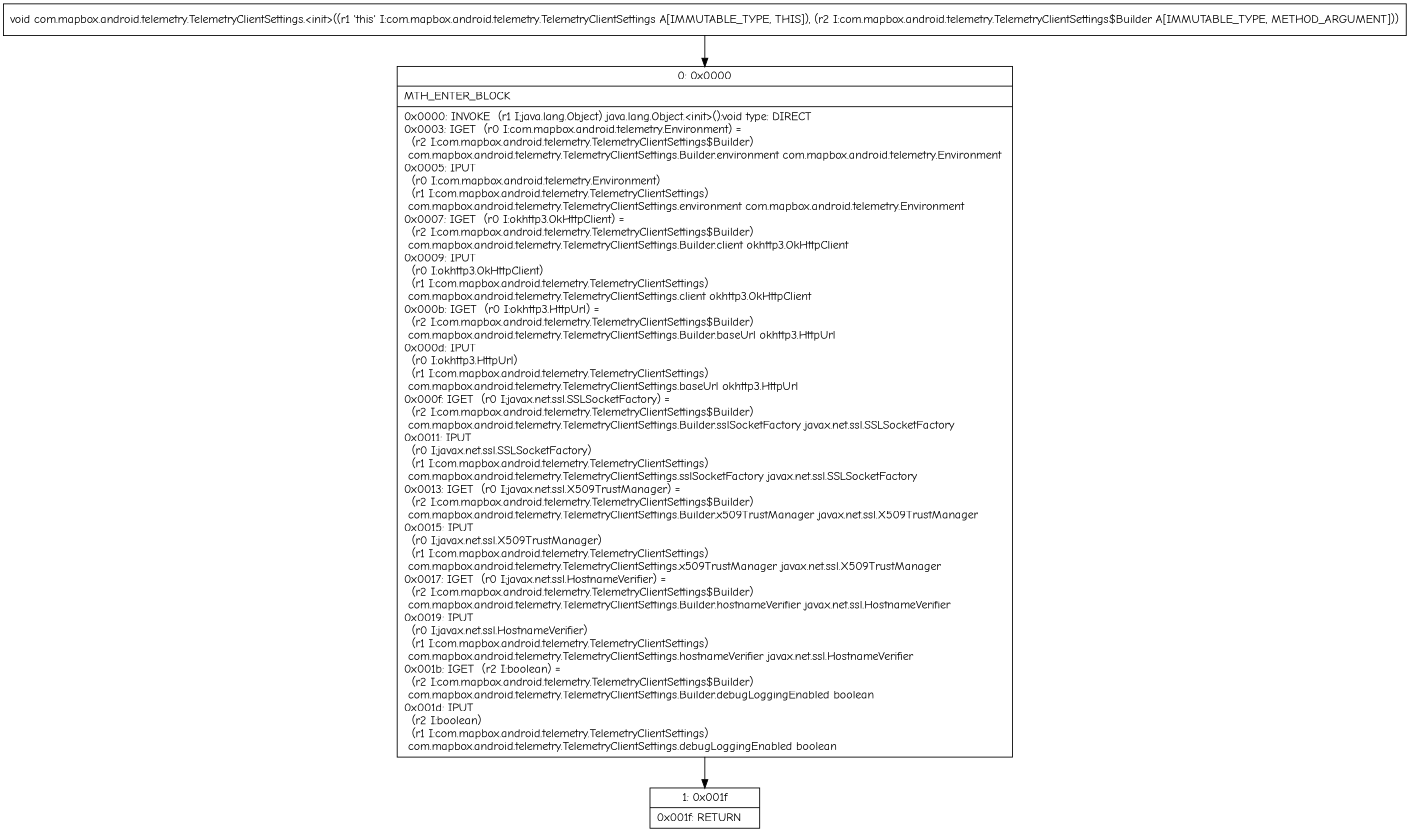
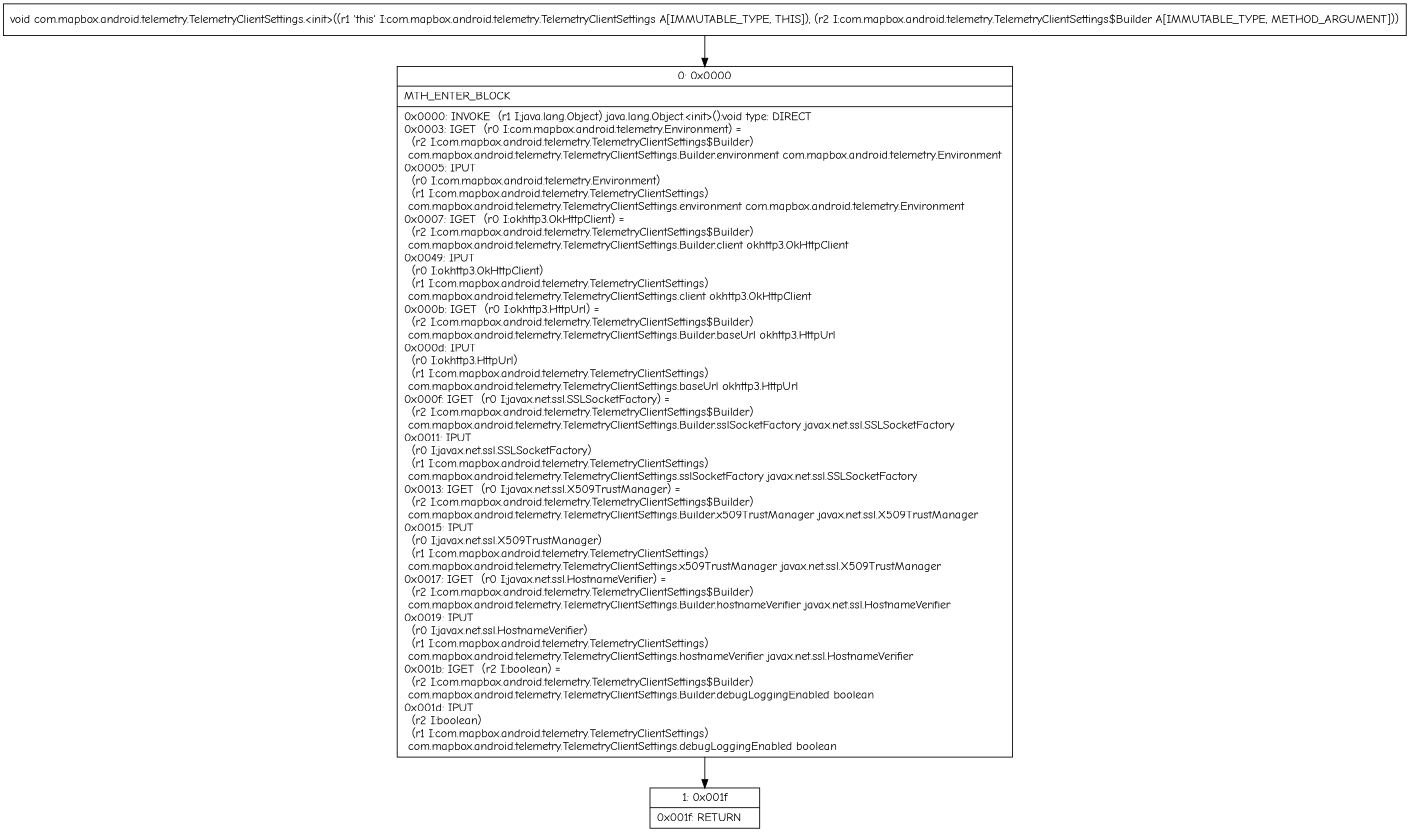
(444, 258) -> (443, 258)
